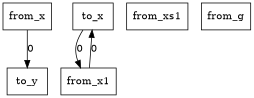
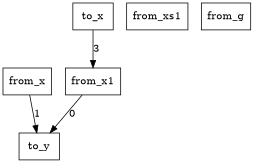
(31, 49) -> (38, 114)
(80, 49) -> (97, 49)
(91, 53) -> (69, 111)
